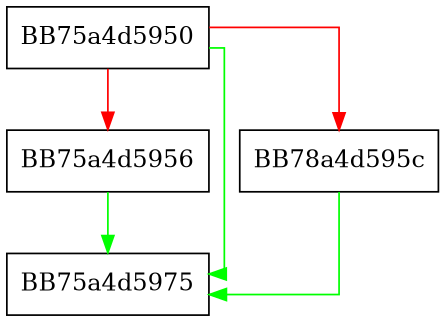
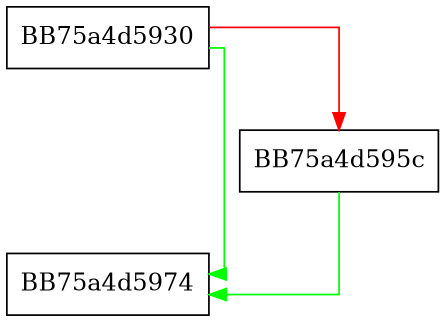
(108, 38) -> (108, 38)
(108, 161) -> none
(339, 161) -> (339, 161)
(108, 284) -> (108, 284)
